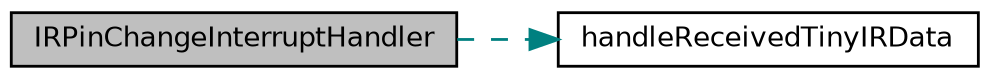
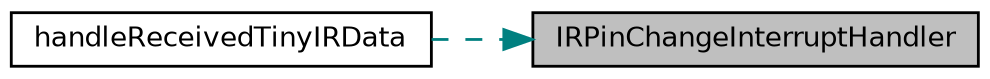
(494, 39) -> (468, 39)
